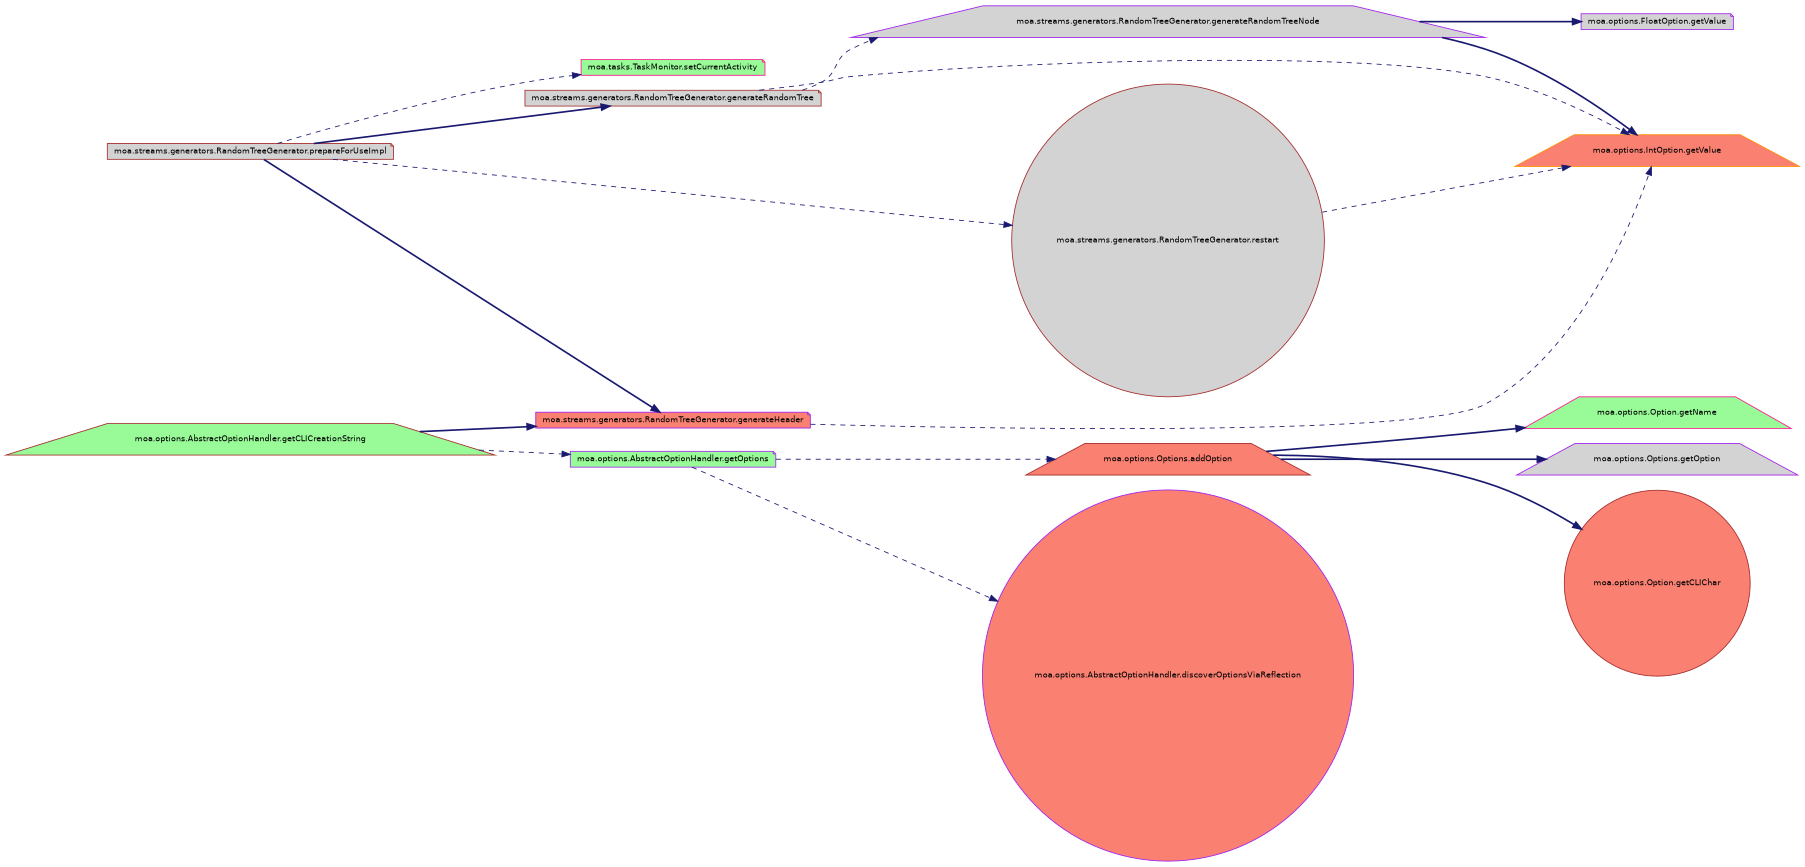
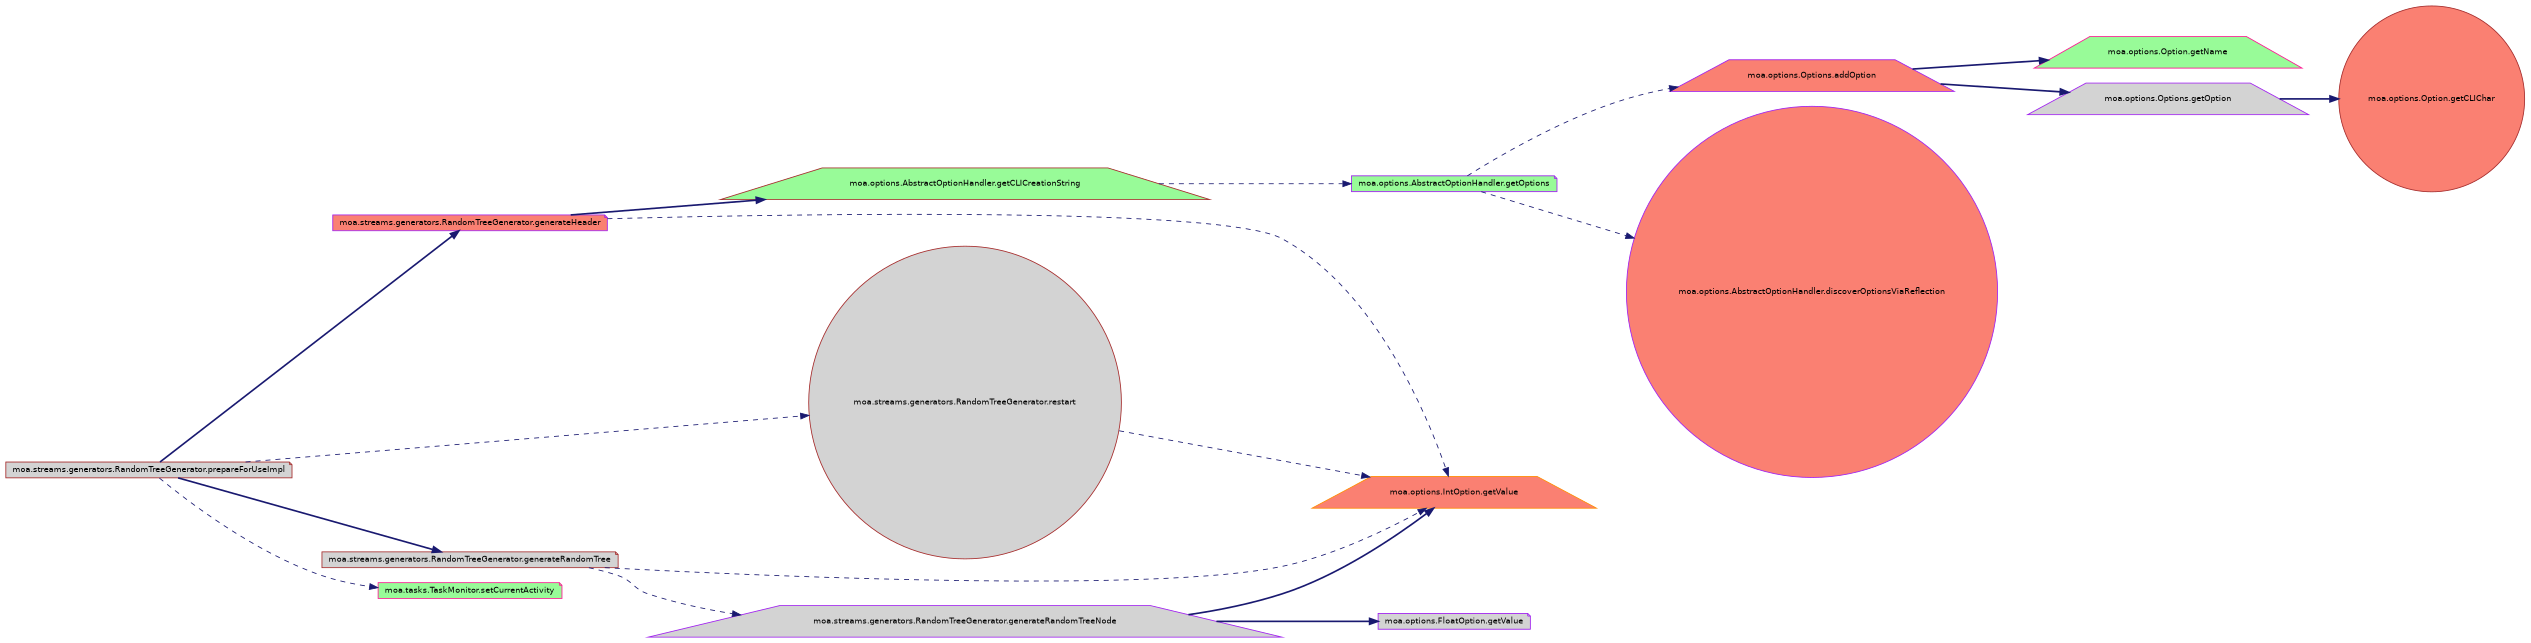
(473, 429) -> (663, 208)
(1168, 459) -> (1812, 76)
(1429, 469) -> (2305, 99)
